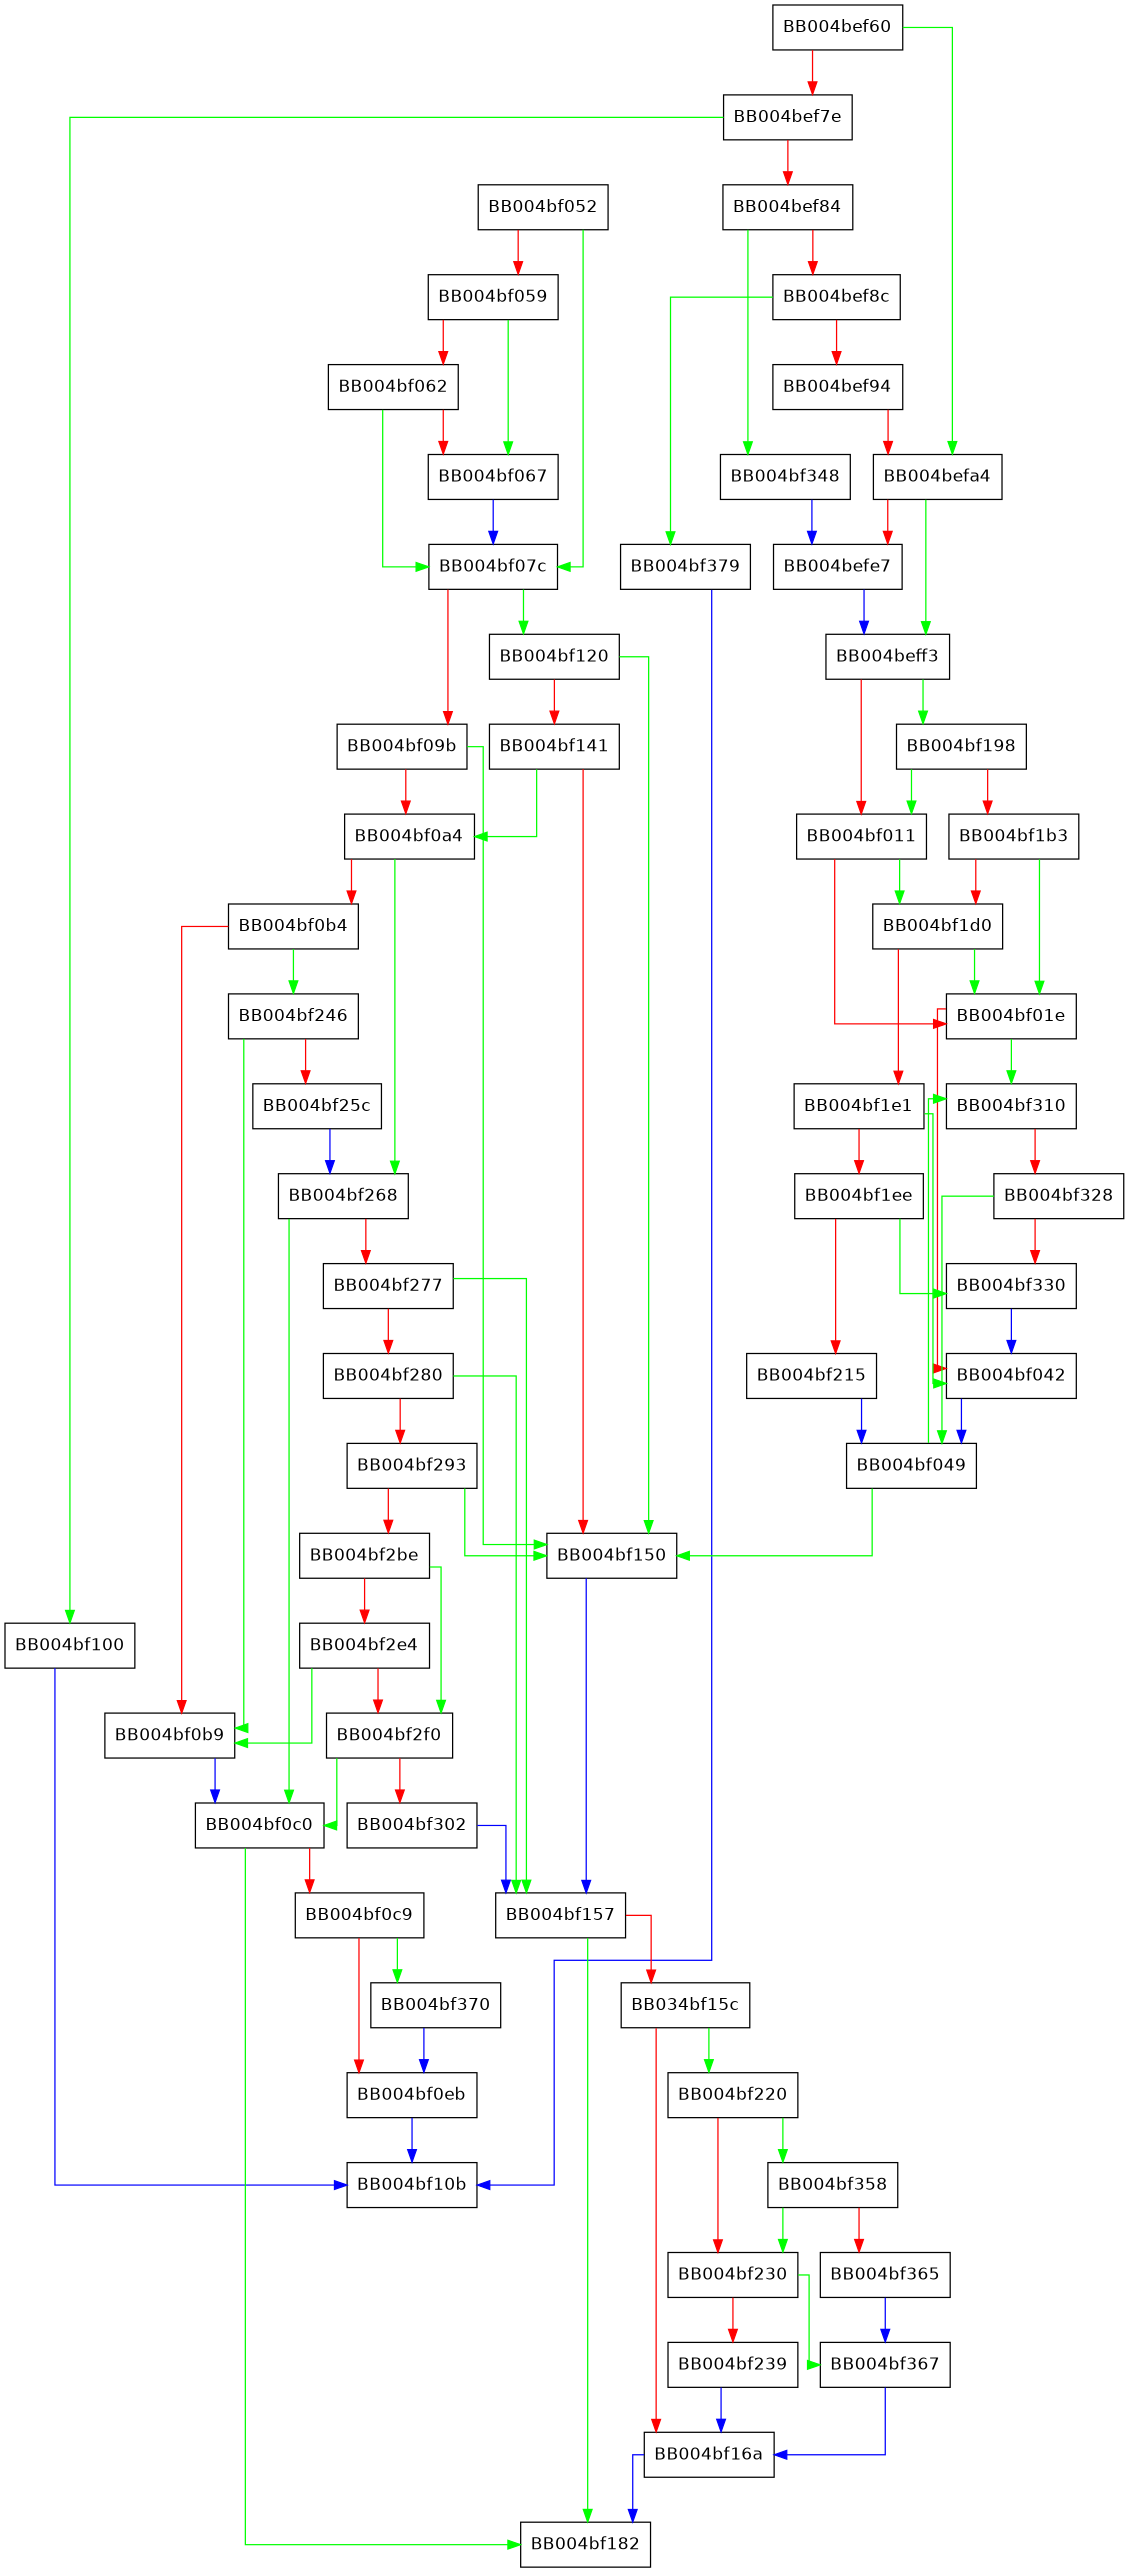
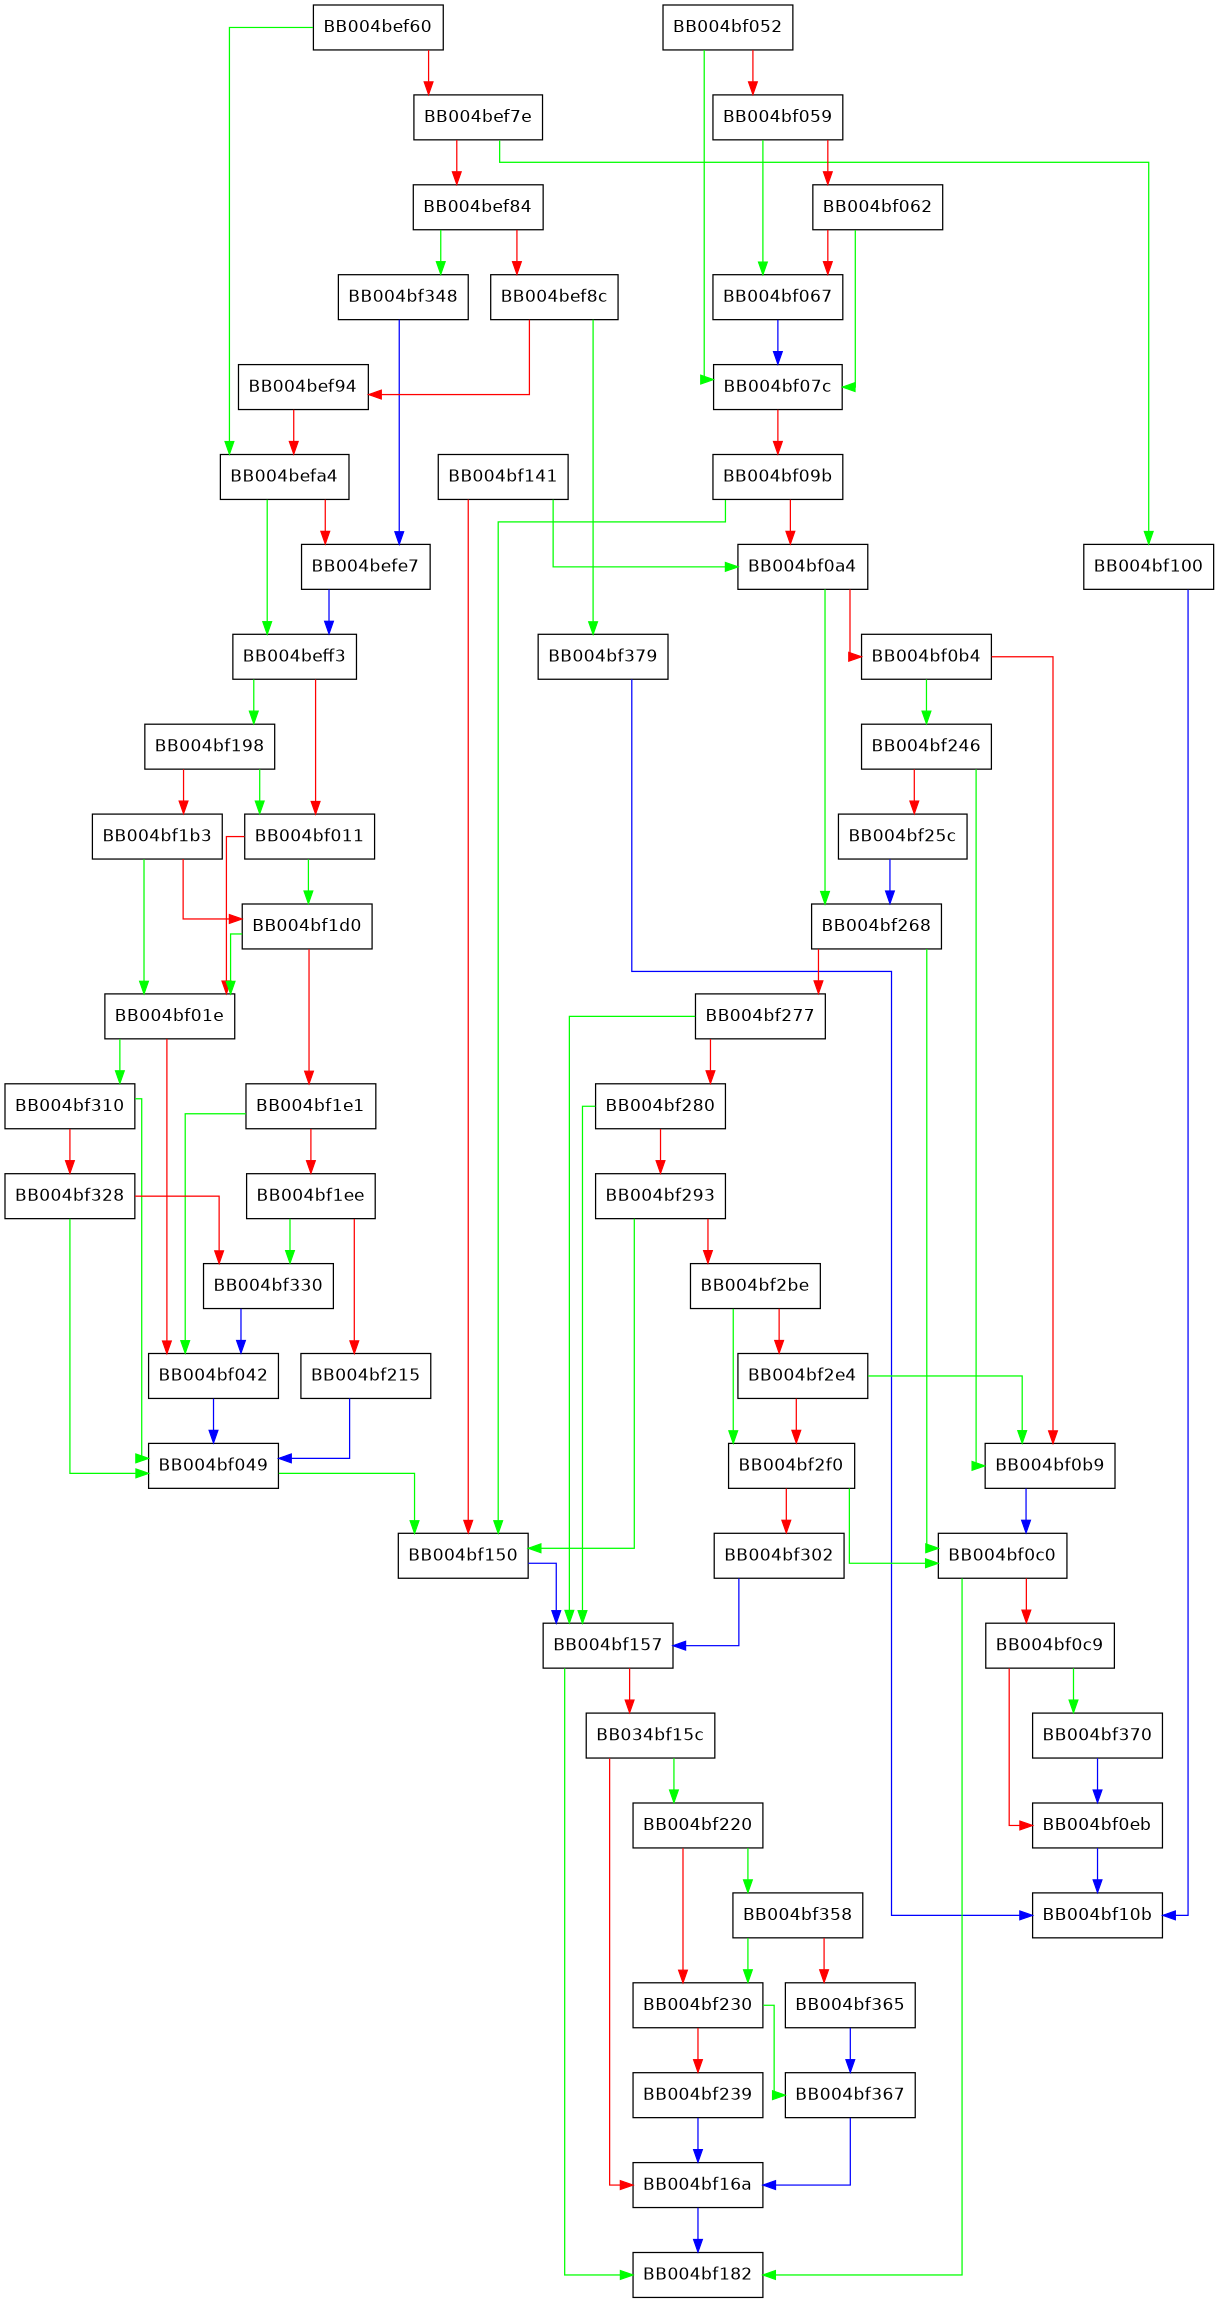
(554, 657) -> none
(928, 1268) -> (142, 1276)
